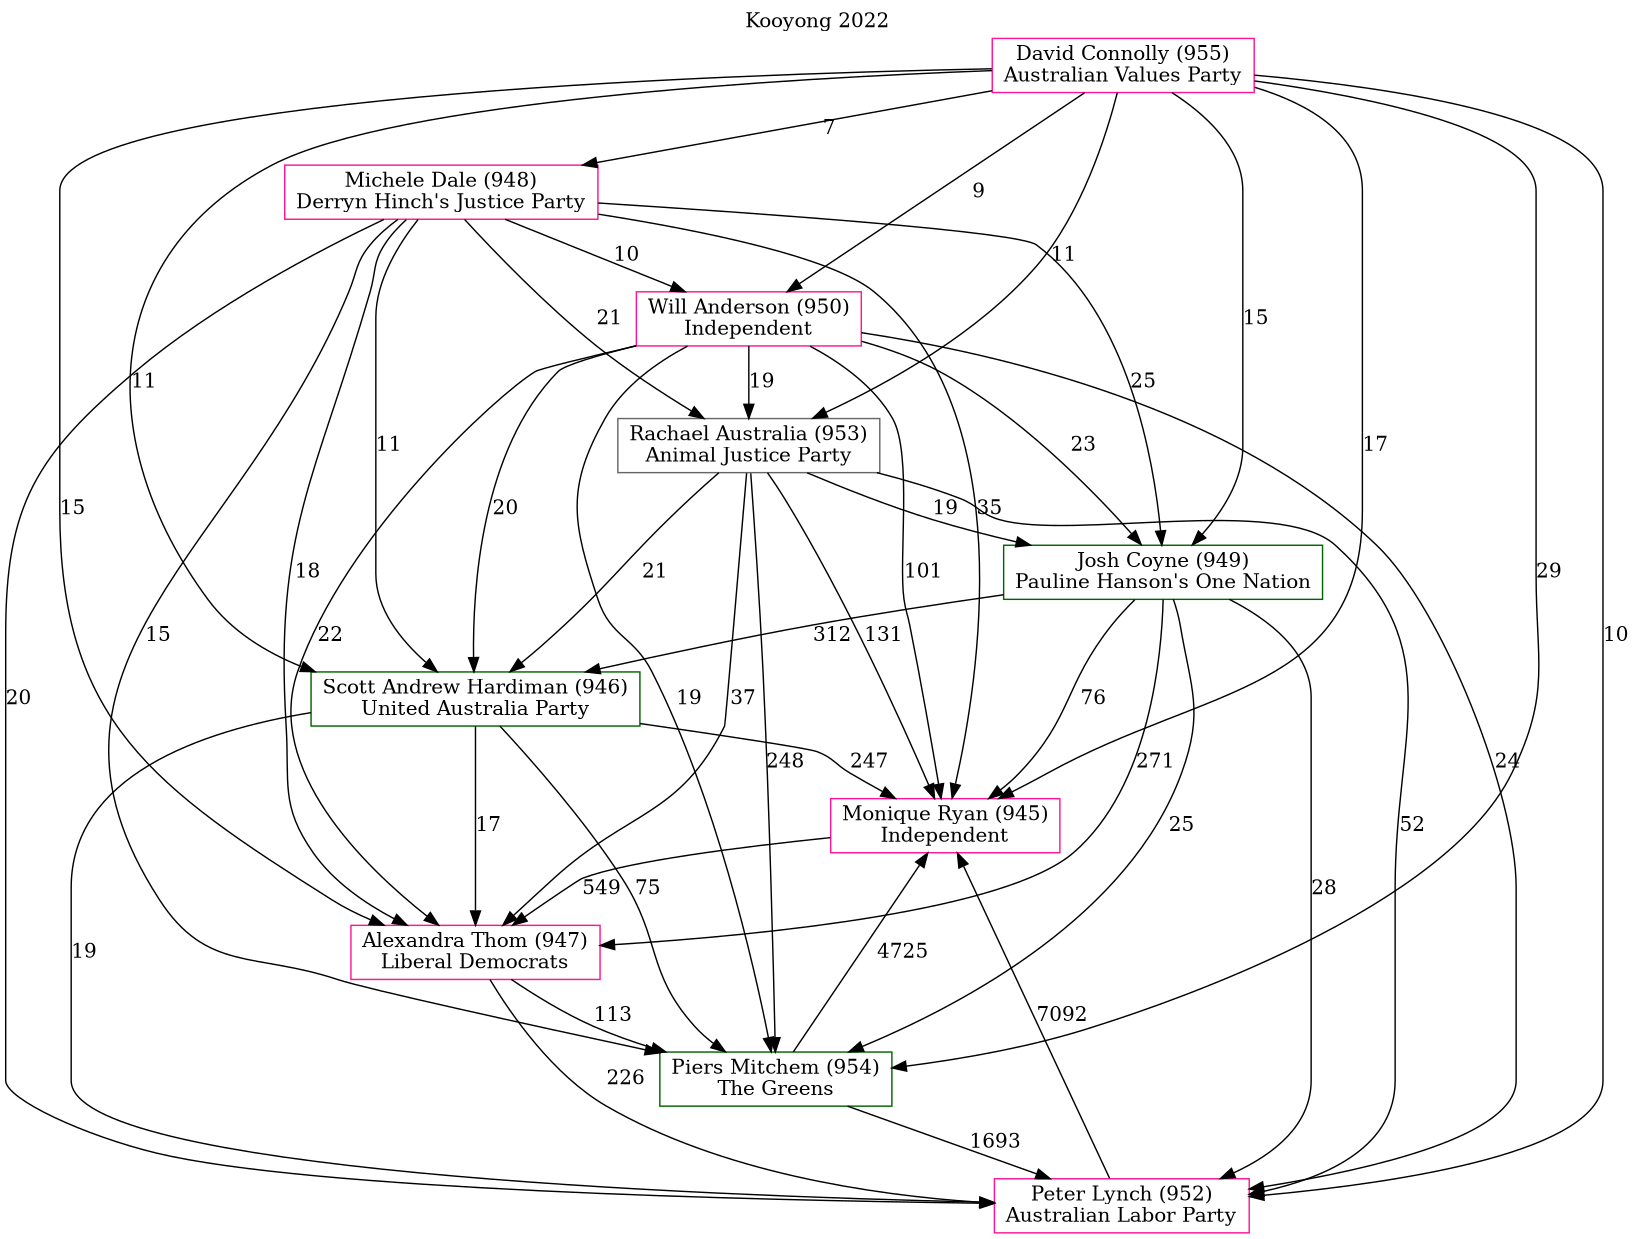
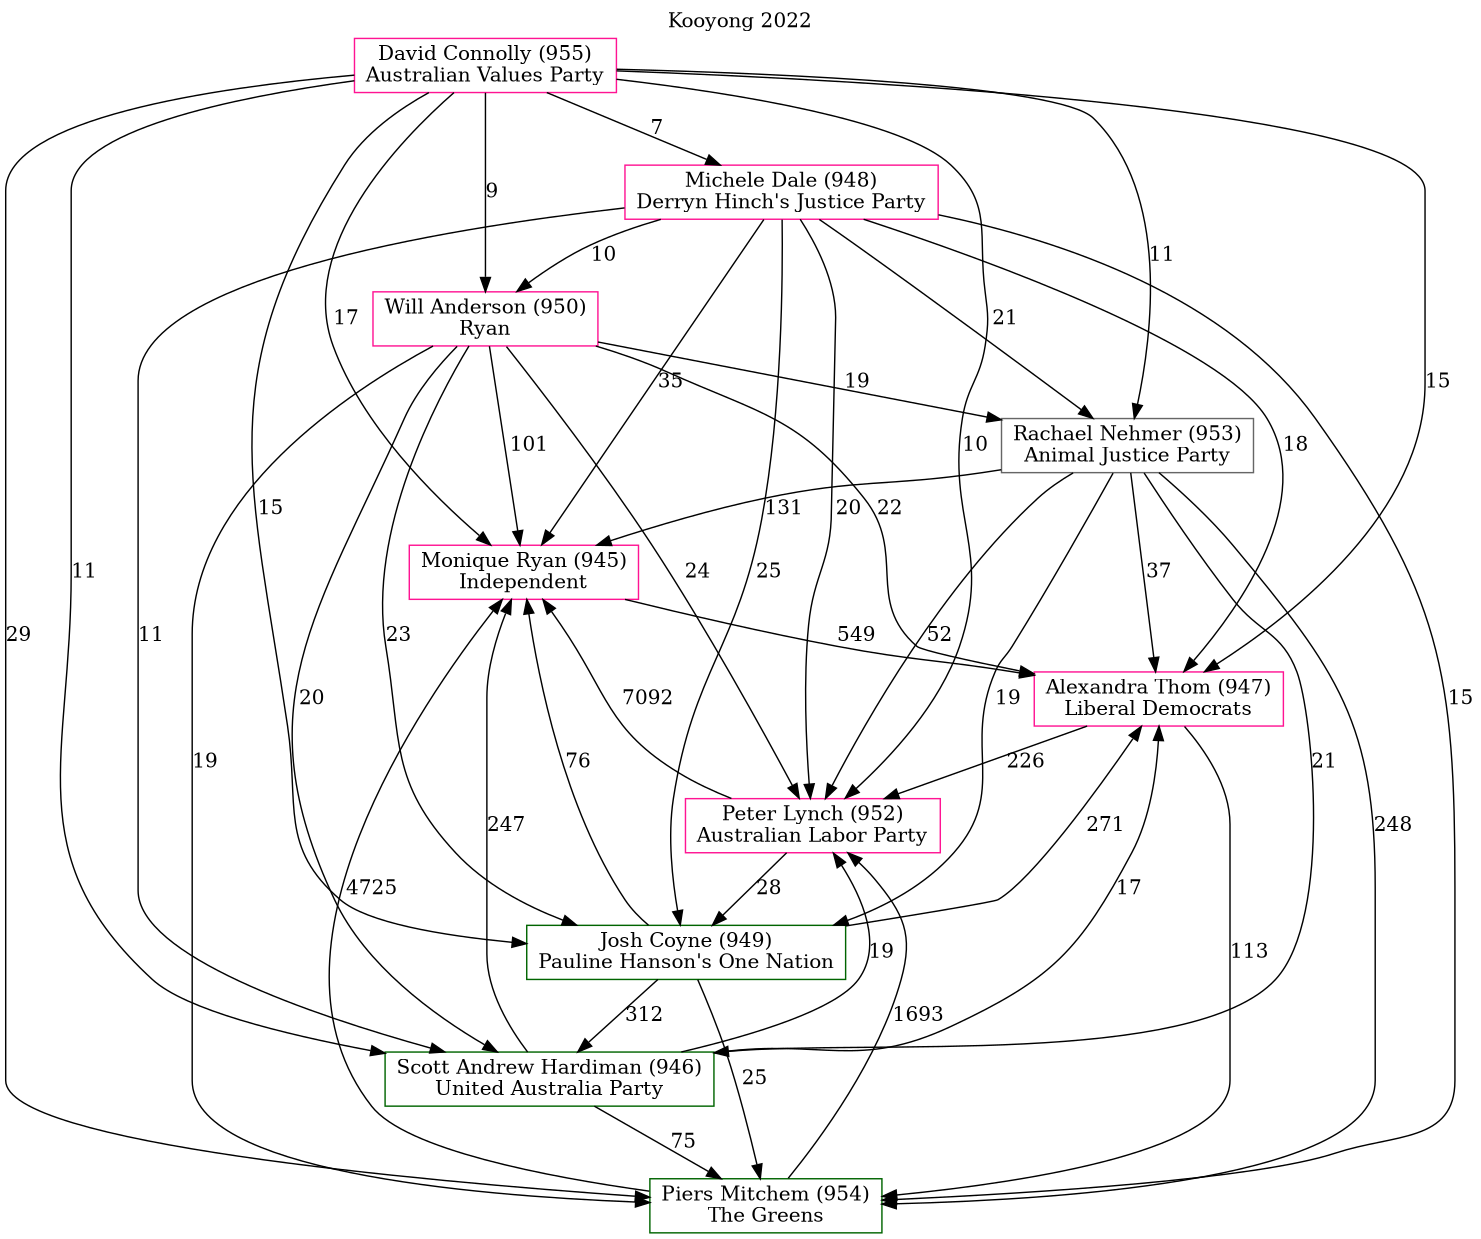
(749, 319) -> (485, 319)
(749, 446) -> (1128, 446)
(1311, 886) -> (755, 884)
